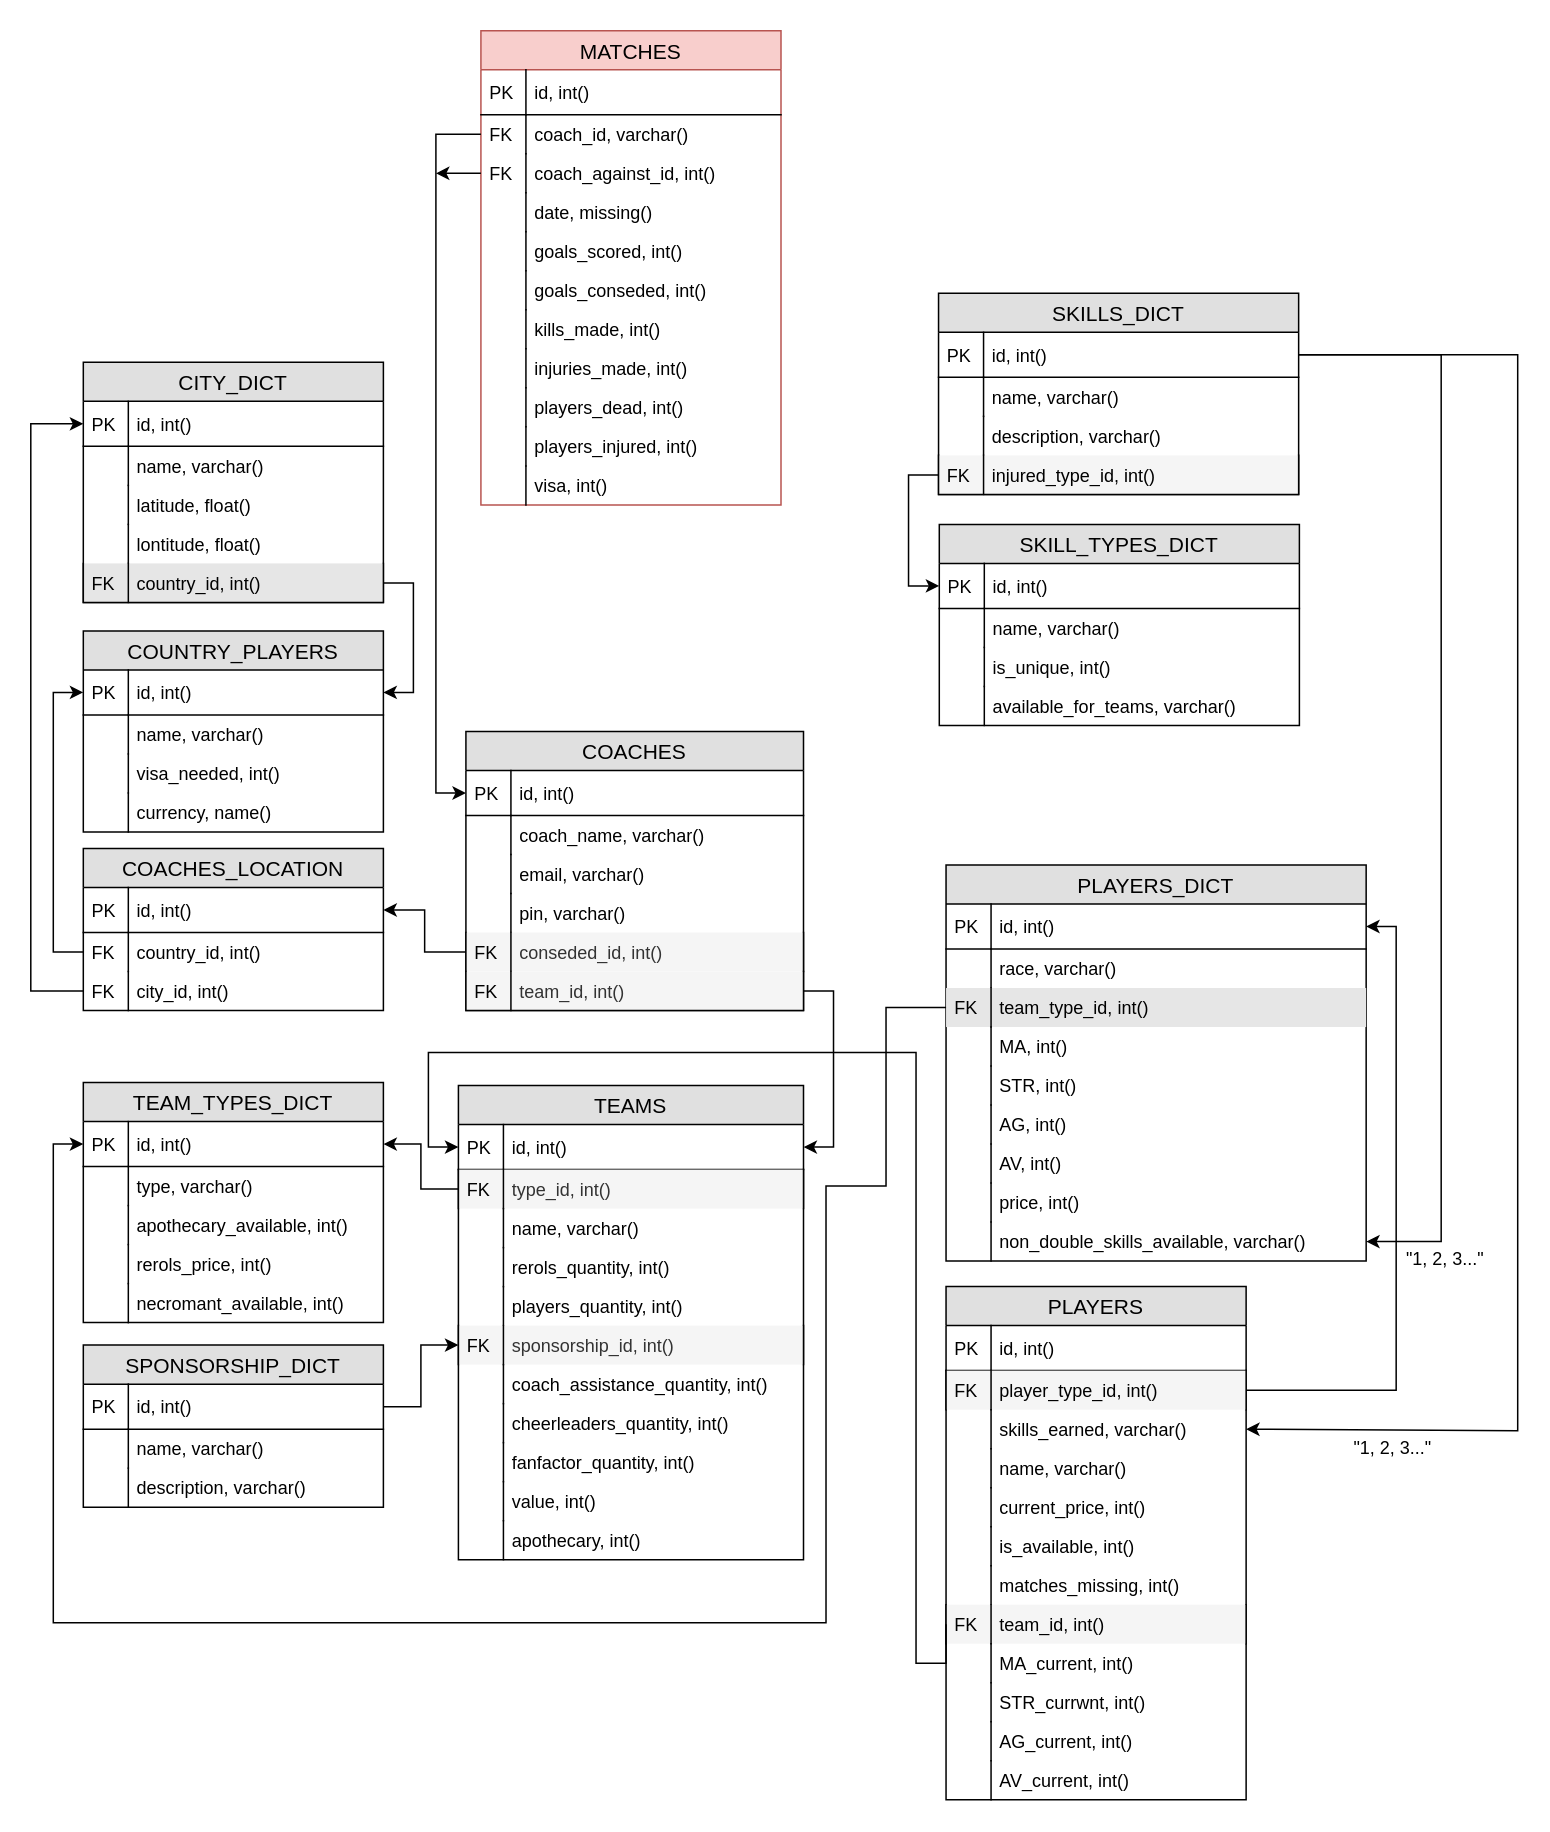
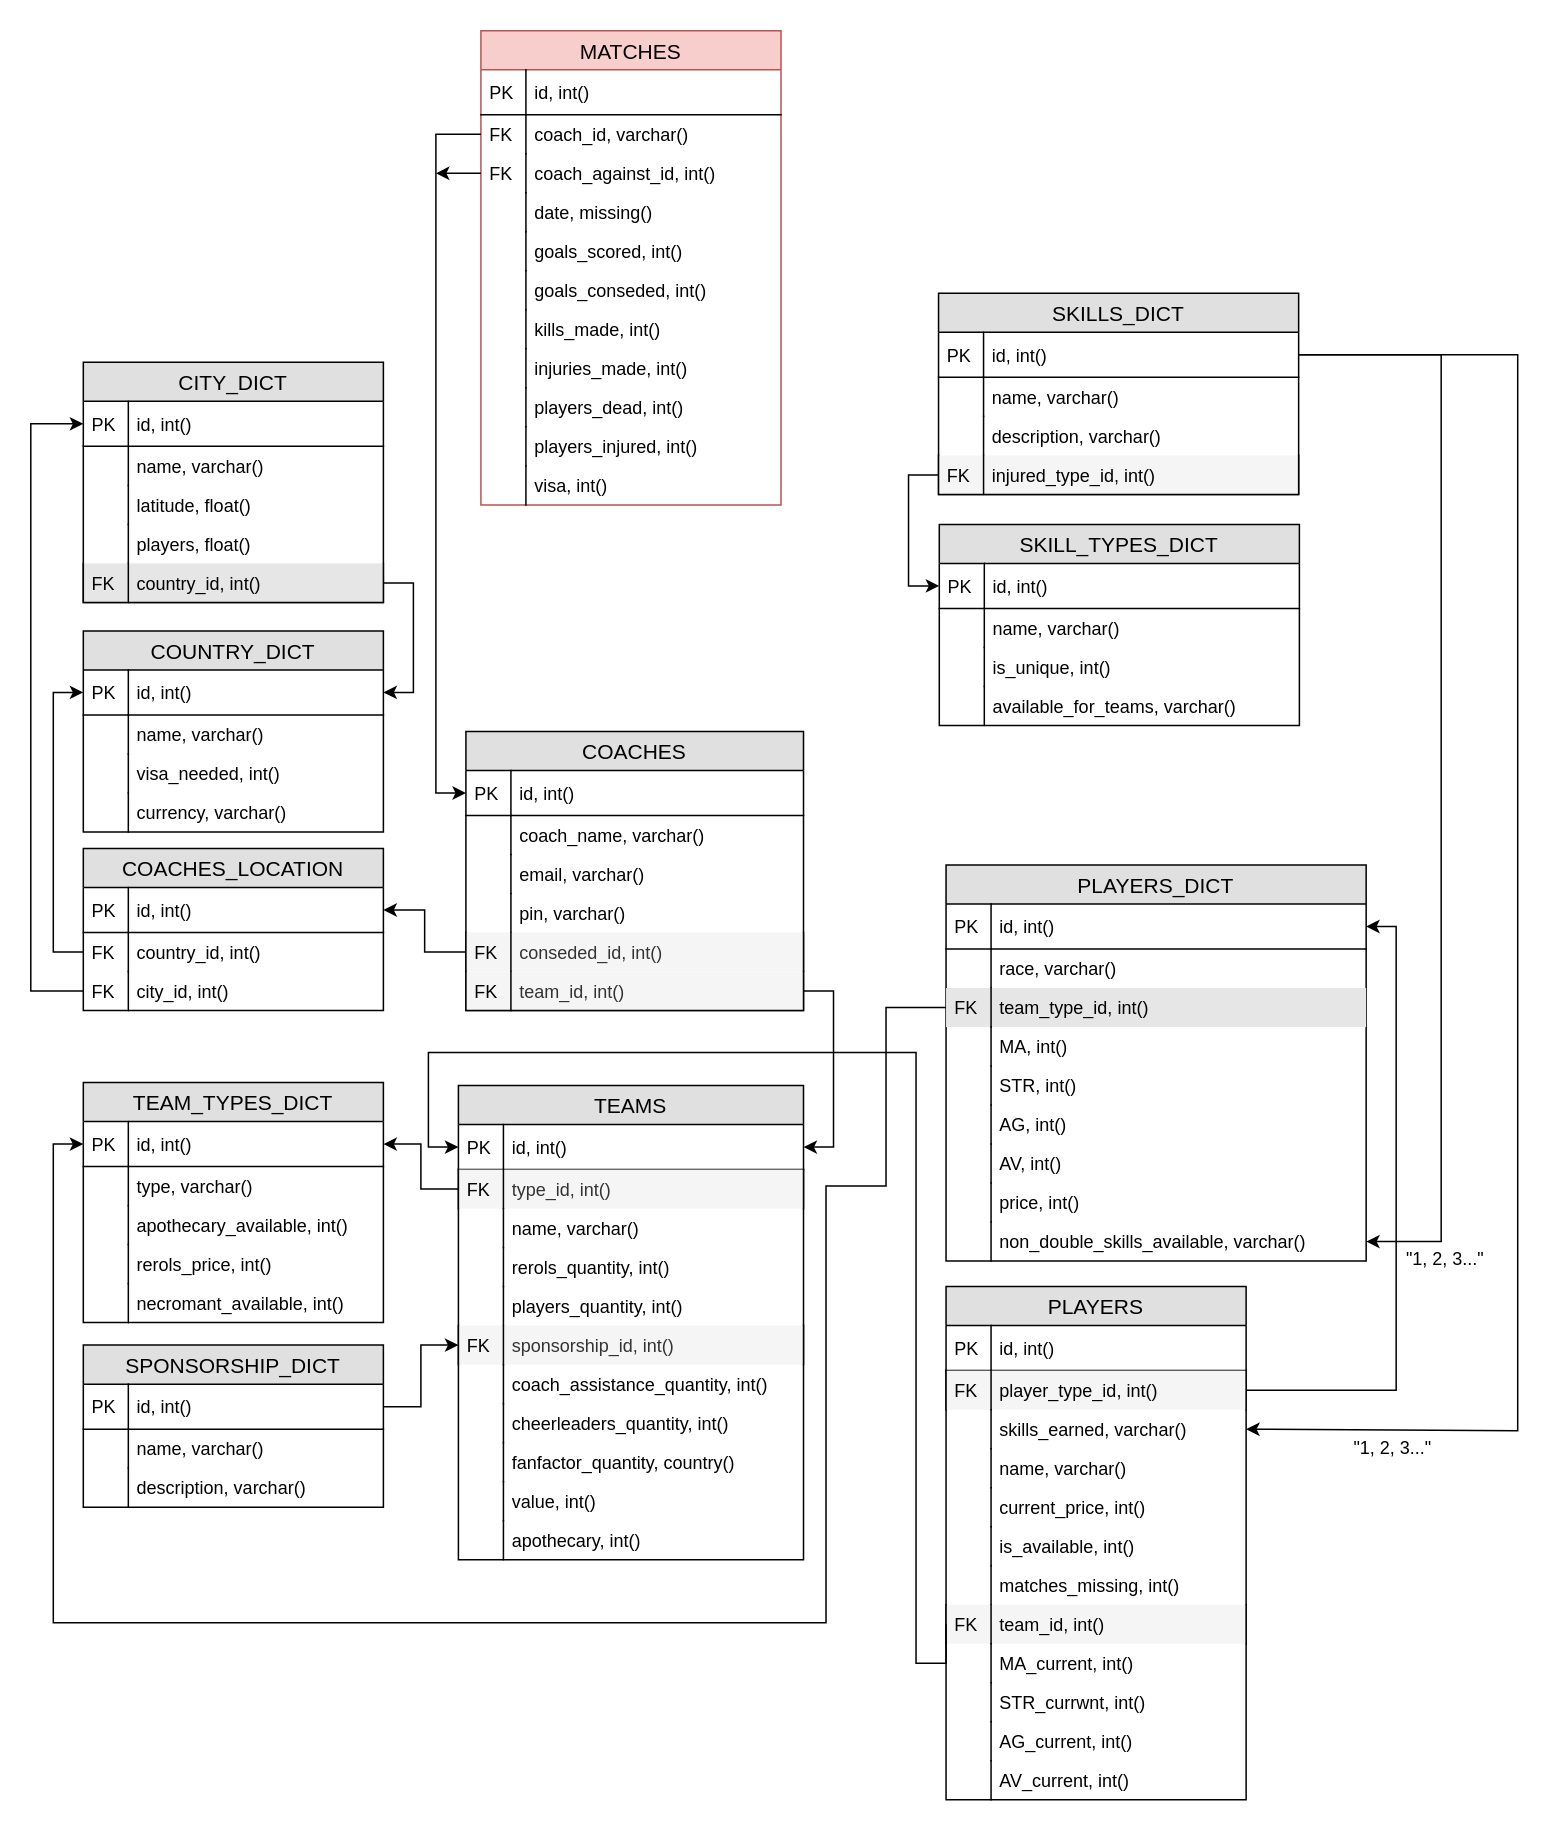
(216, 545) -> (208, 545)
(233, 652) -> (233, 652)
(212, 813) -> (228, 813)
(628, 1463) -> (651, 1463)
